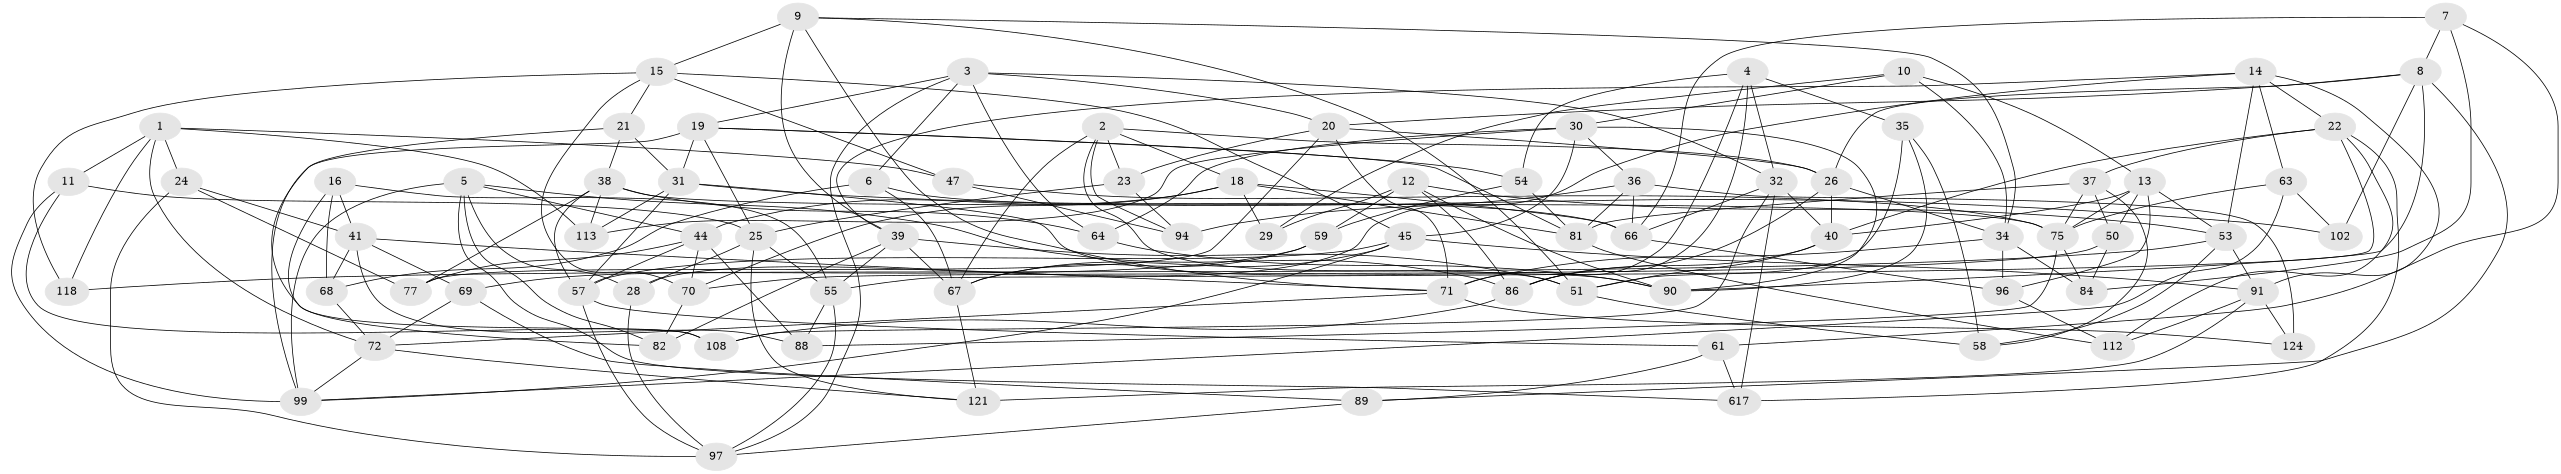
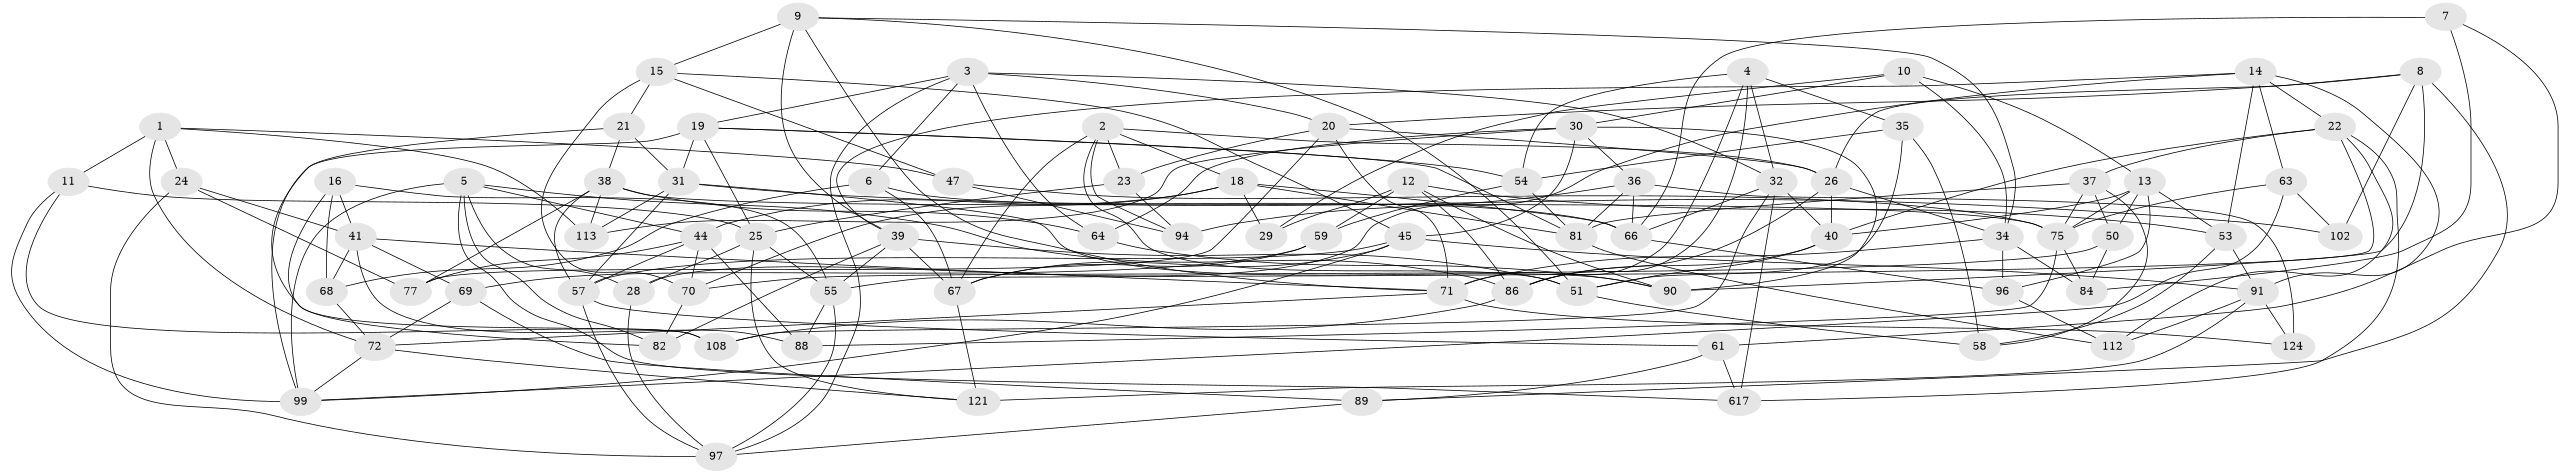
(2433, 44) -> none
(1846, 278) -> (1729, 151)
(67, 292) -> none
